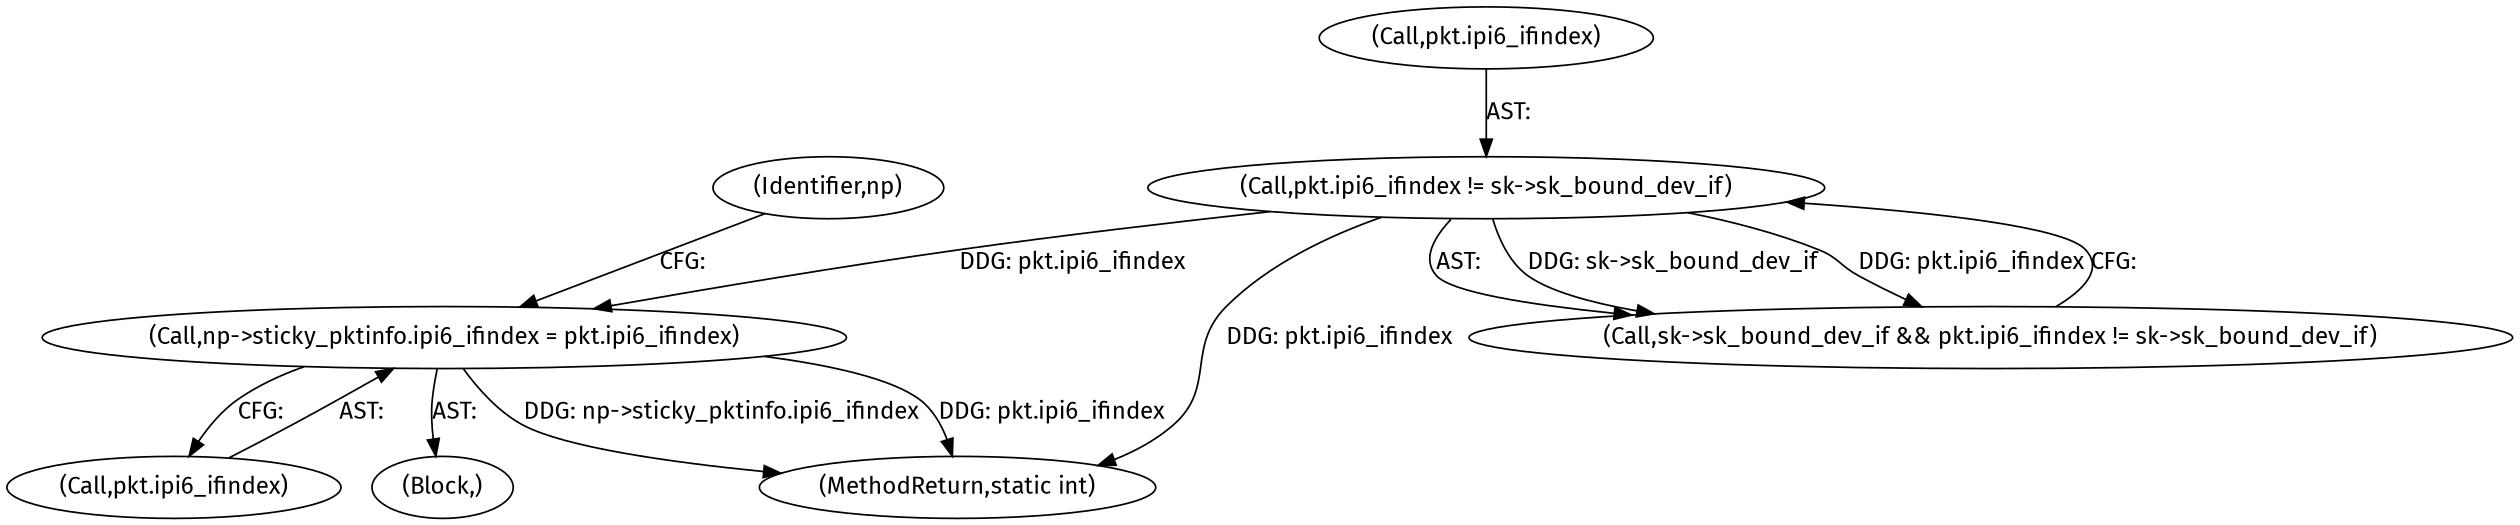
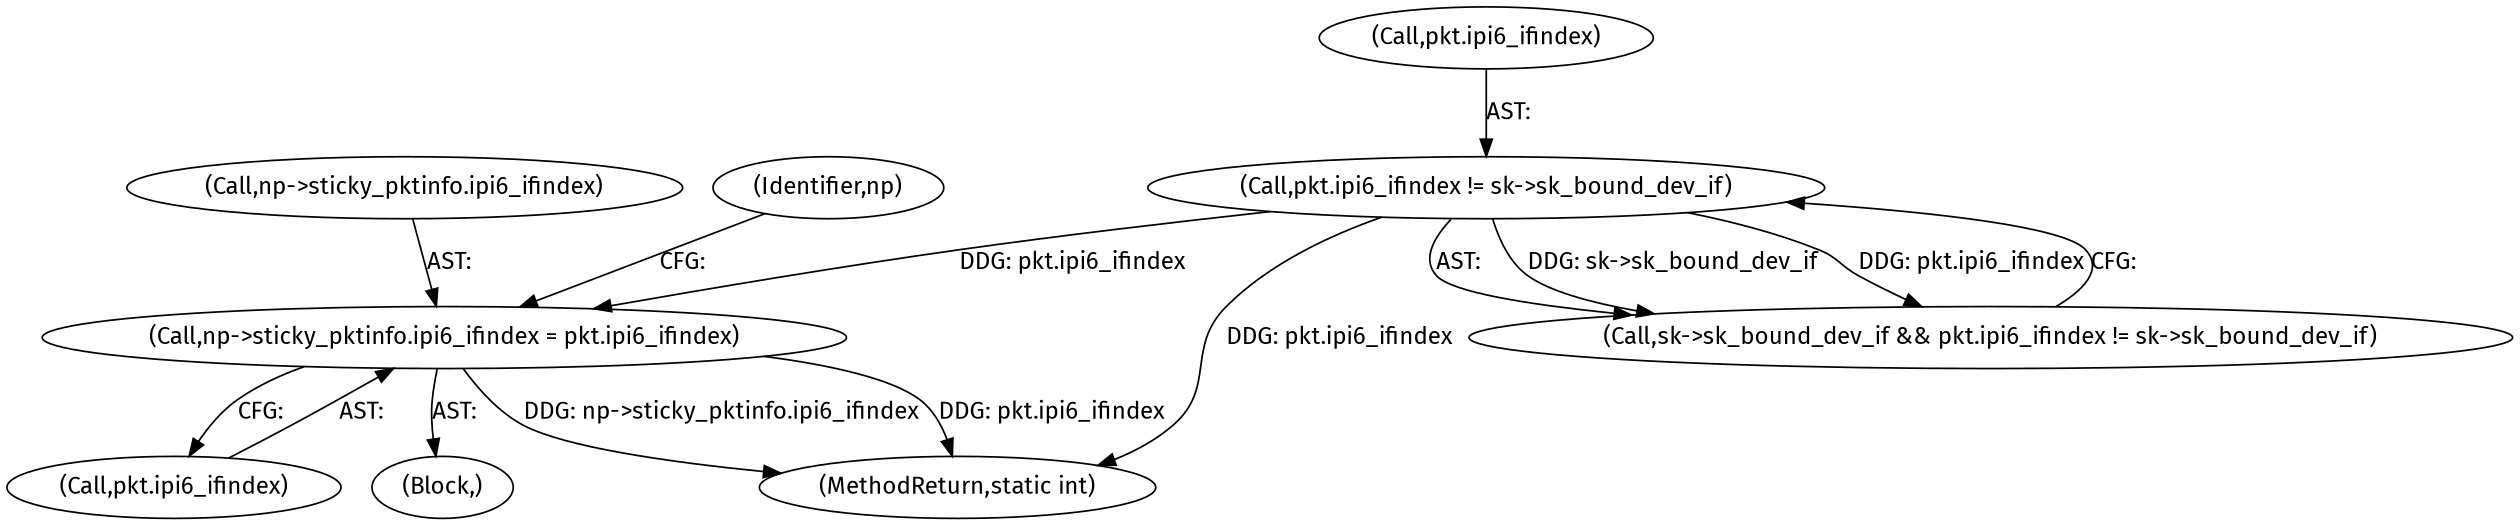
none -> (405, 188)
